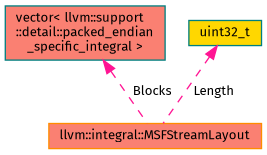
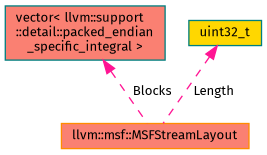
(155, 136) -> (155, 136)
